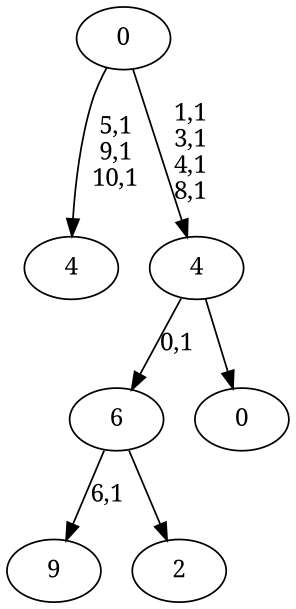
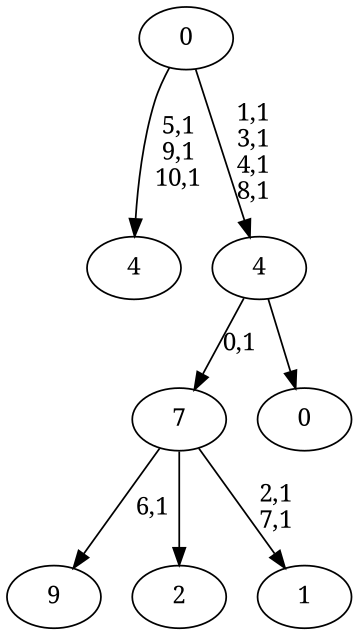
(117, 419) -> (179, 419)
none -> (305, 597)
